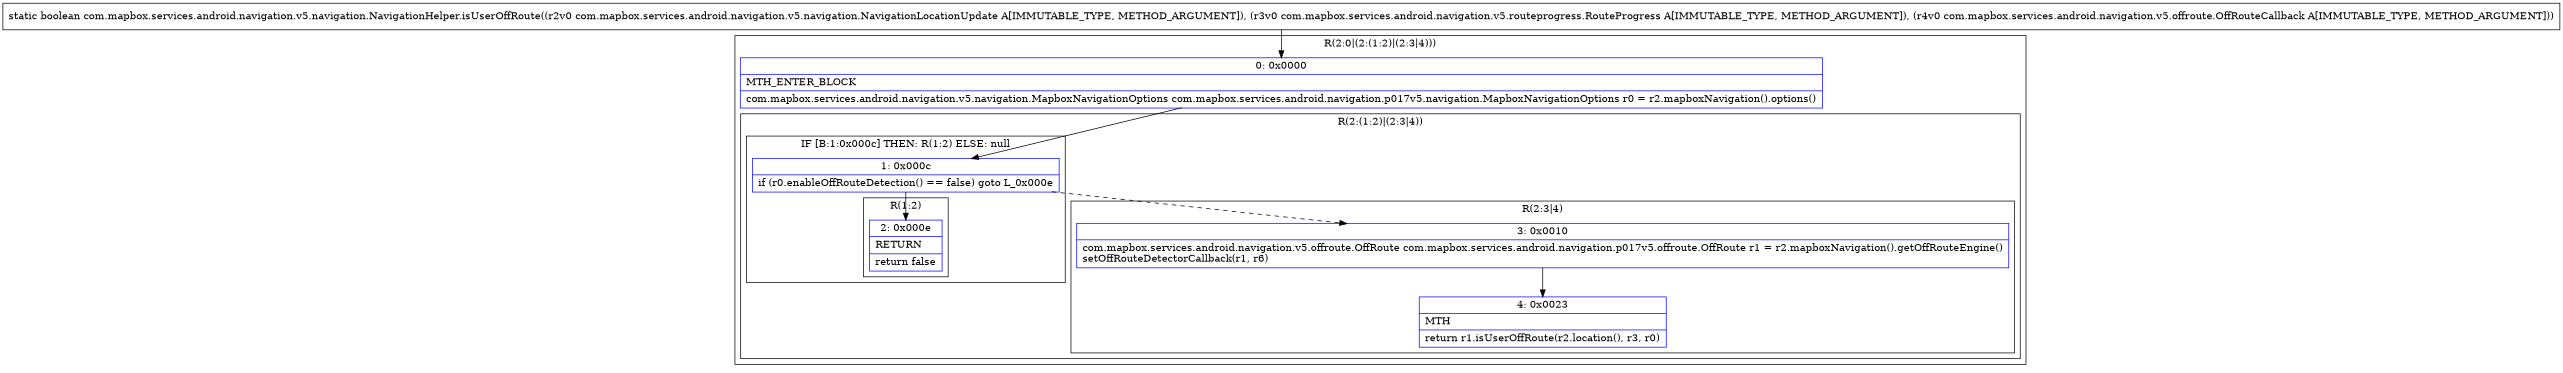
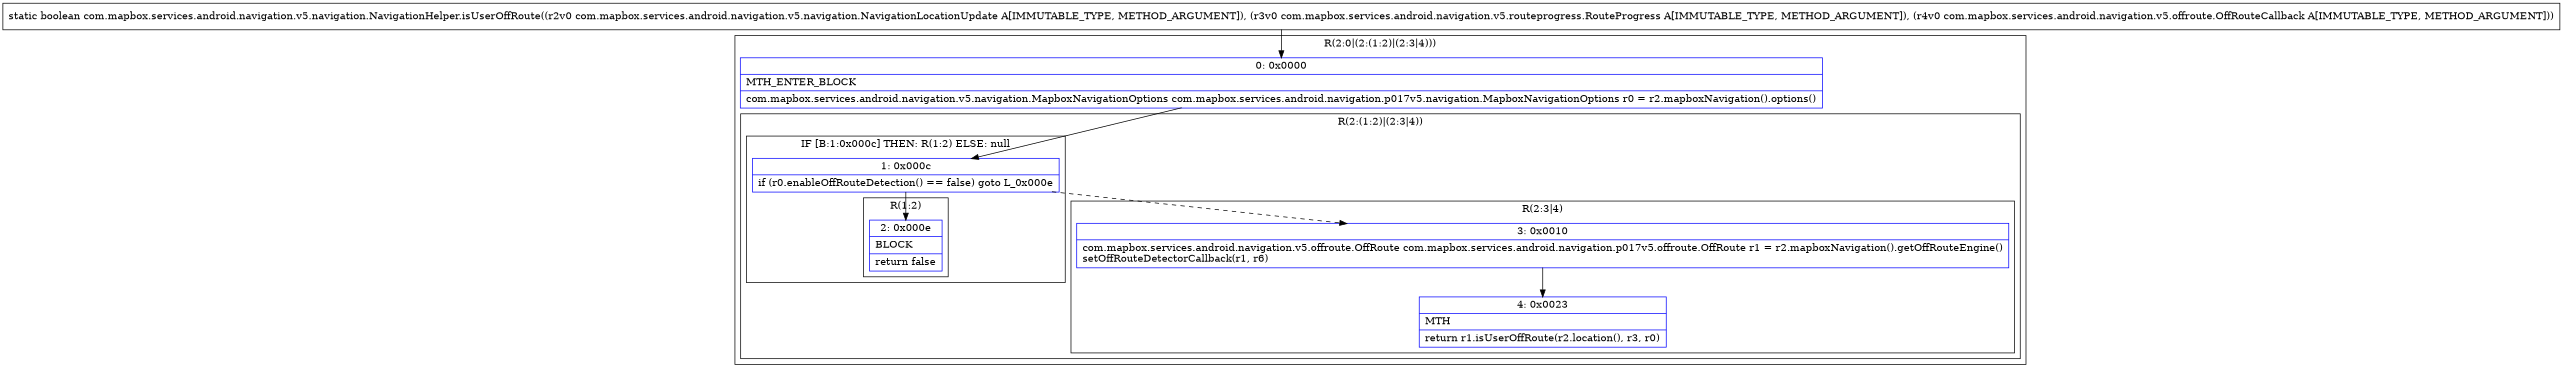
(899, 245) -> (894, 245)
